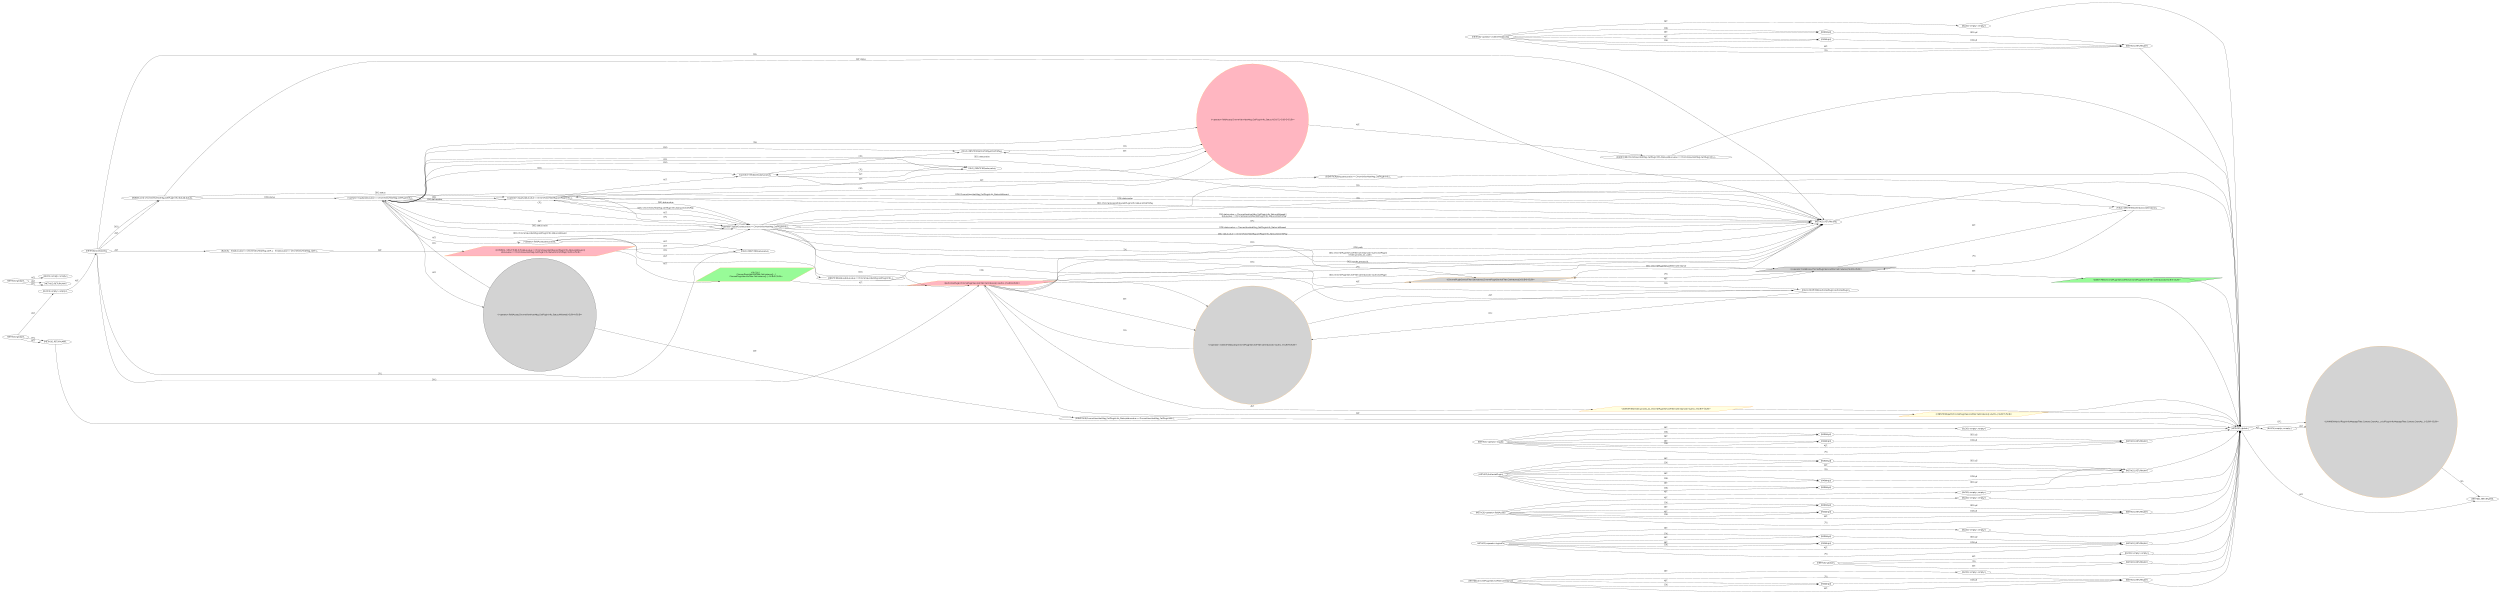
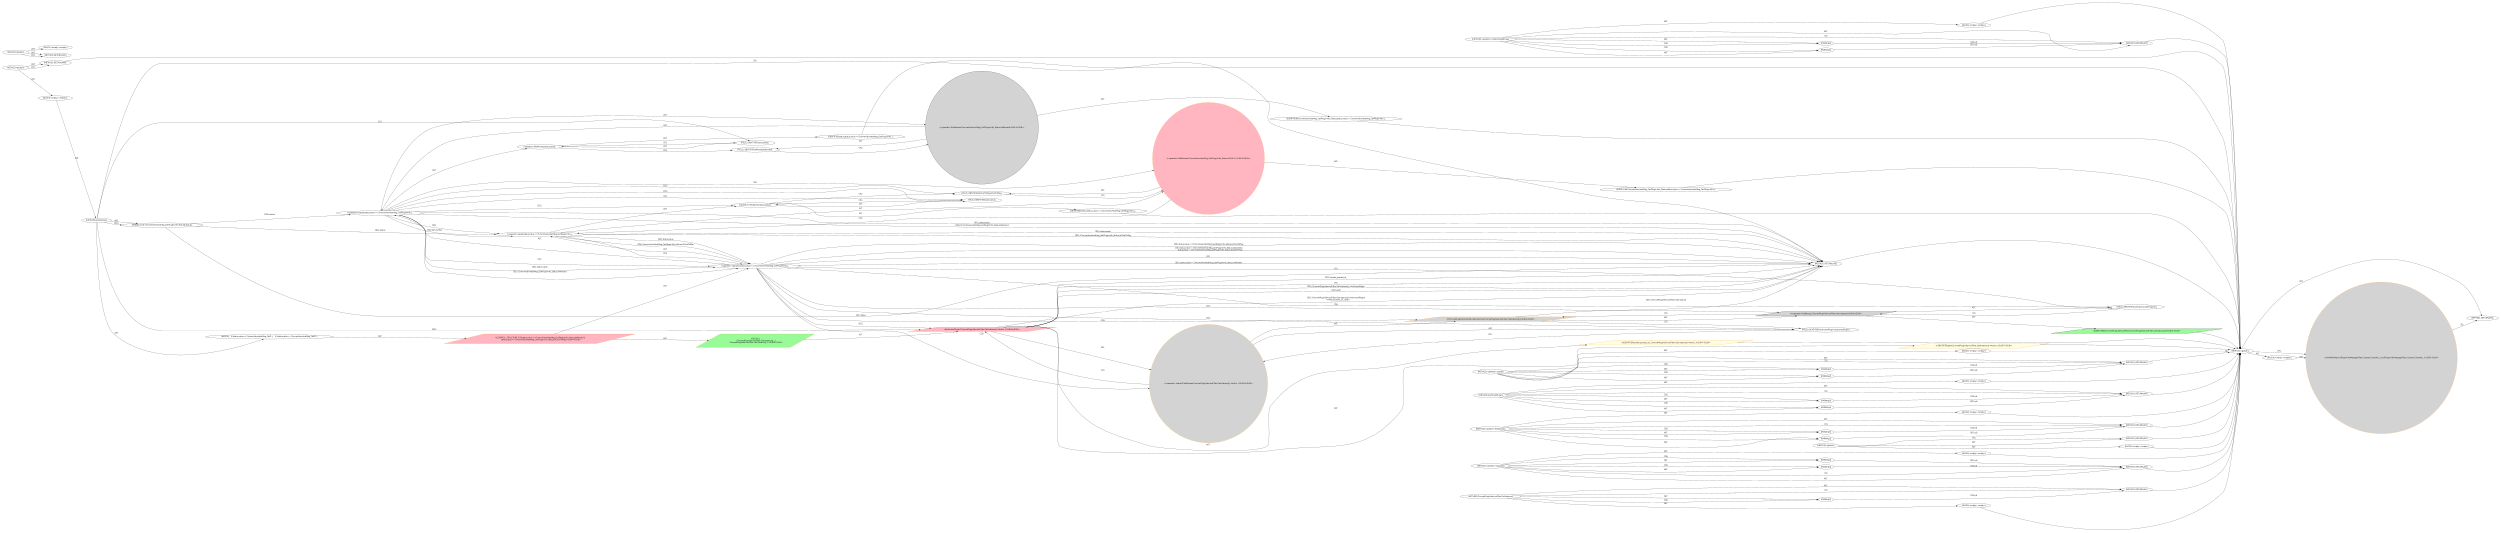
none -> (755, 150)
(1826, 461) -> none
